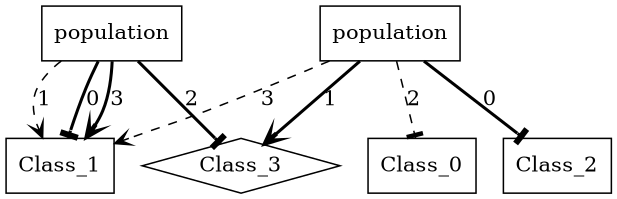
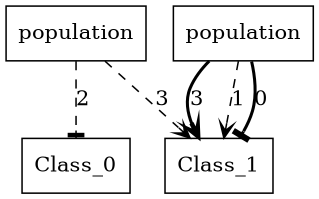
(241, 166) -> none
(557, 166) -> none
